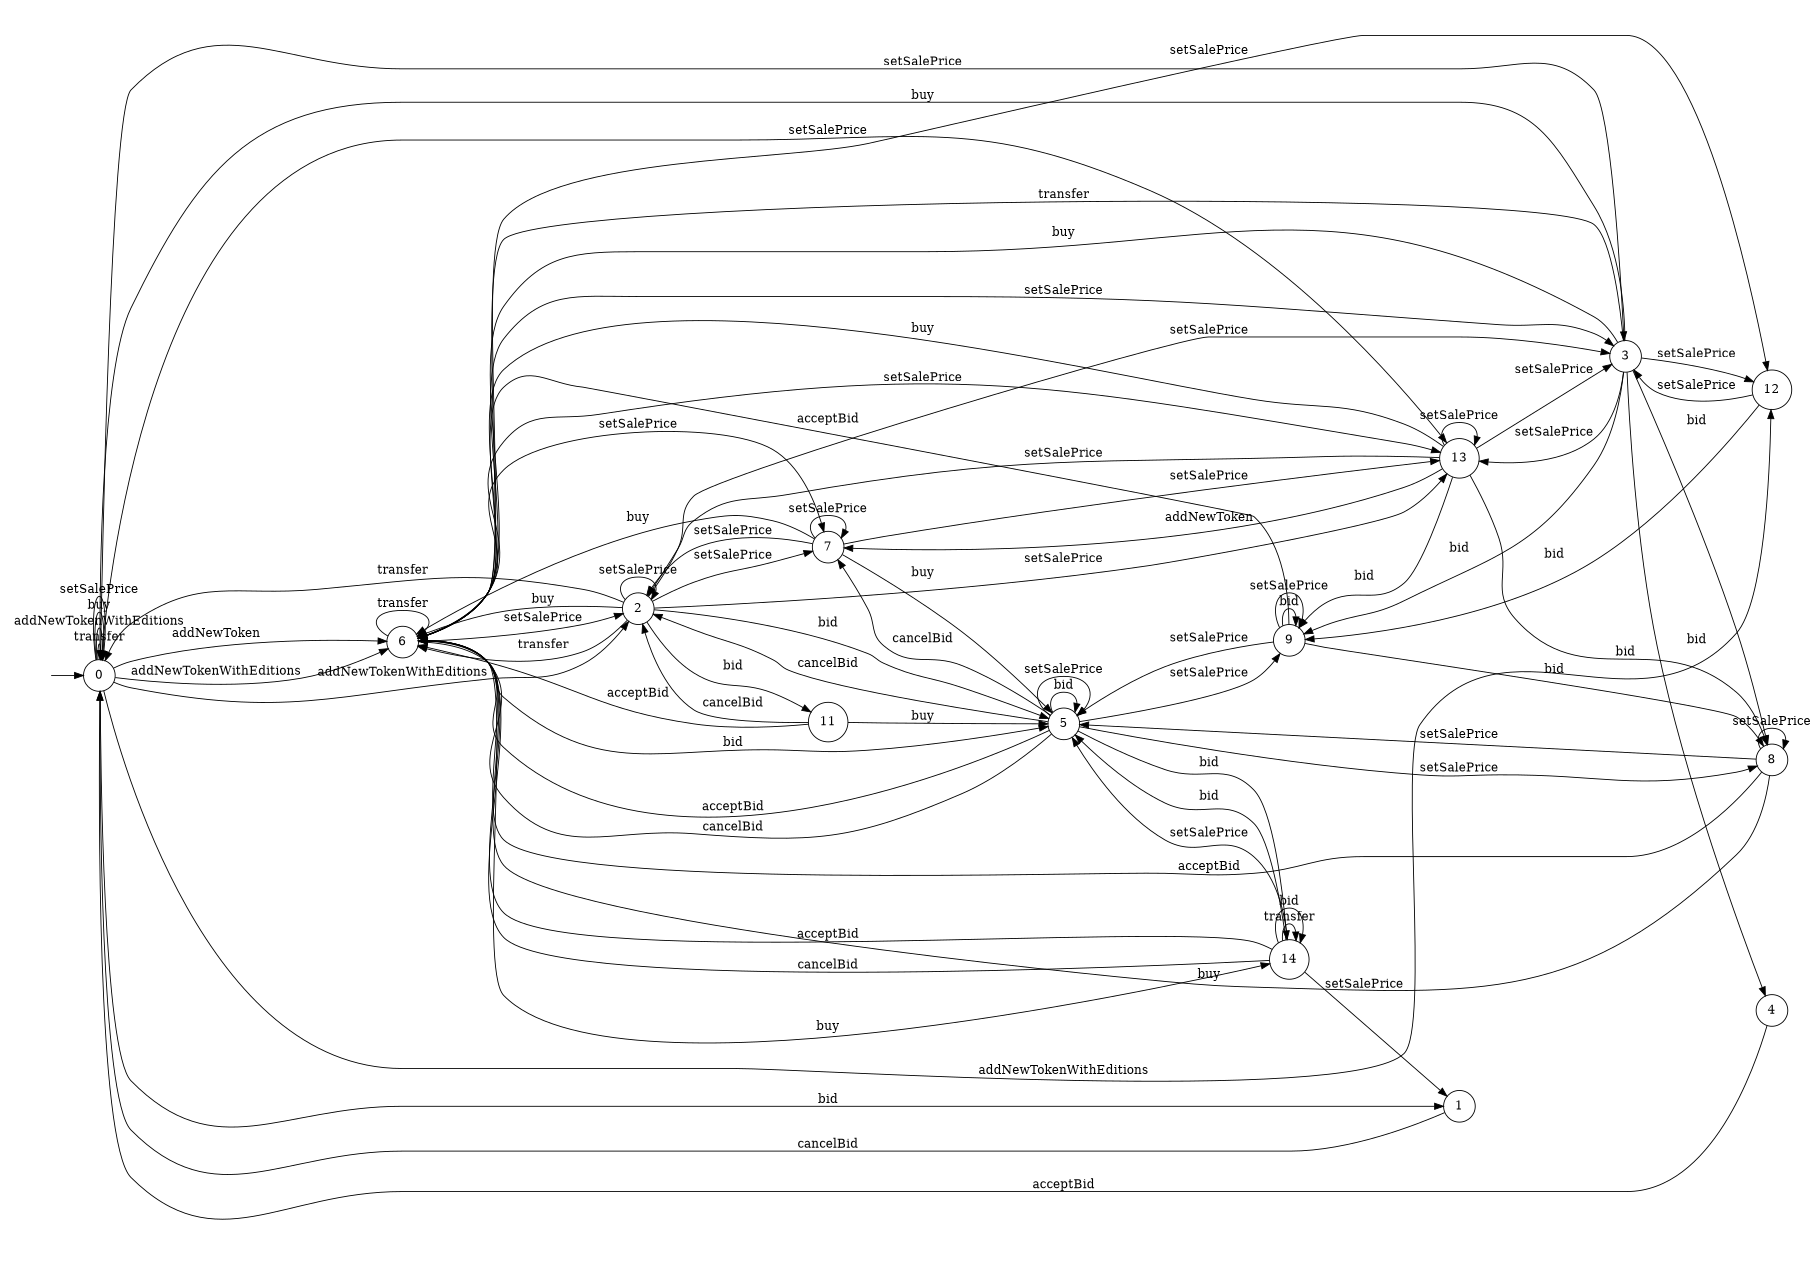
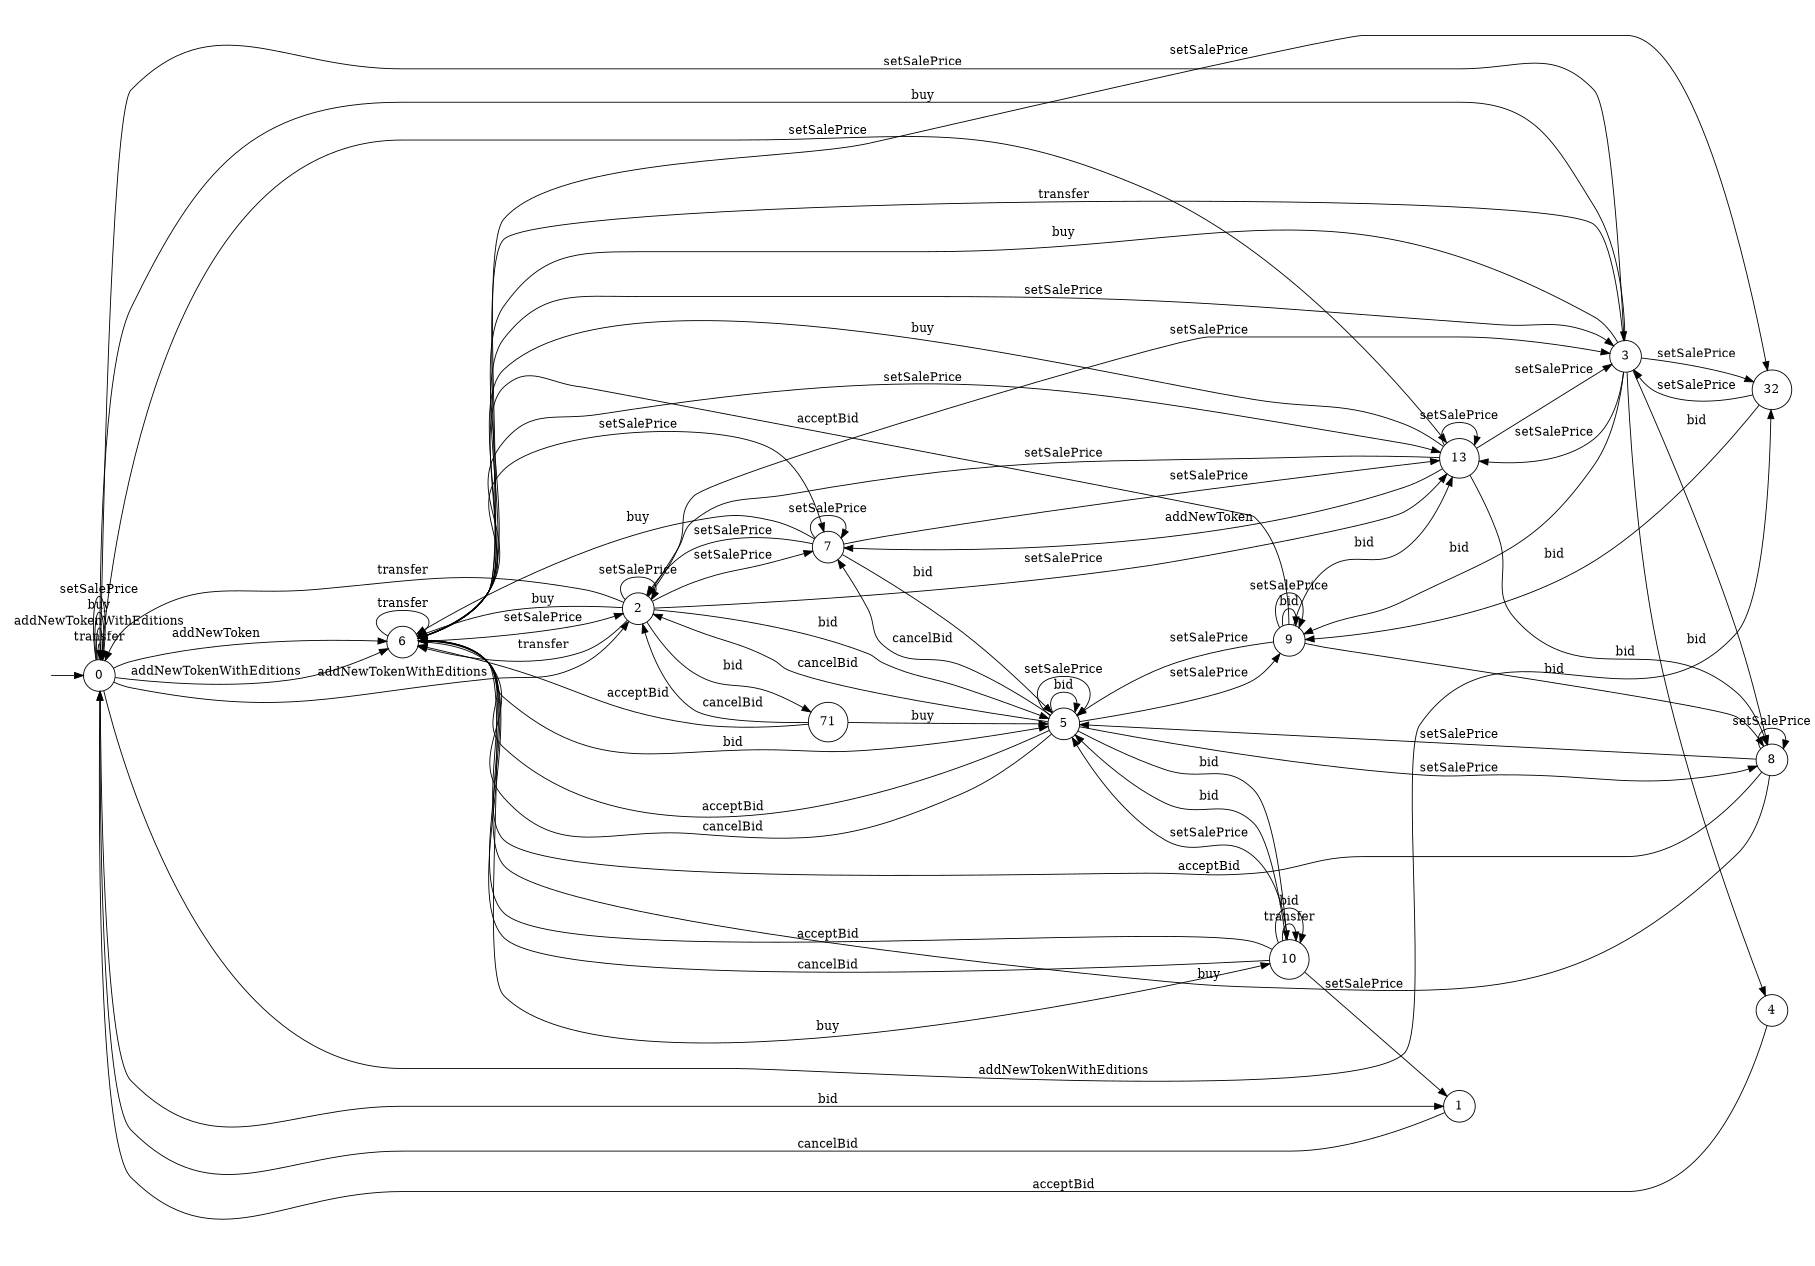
(1772, 390) -> (1772, 390)
(923, 573) -> (923, 573)
(1407, 580) -> (1372, 560)
(828, 722) -> (828, 722)
(1289, 959) -> (1289, 959)
